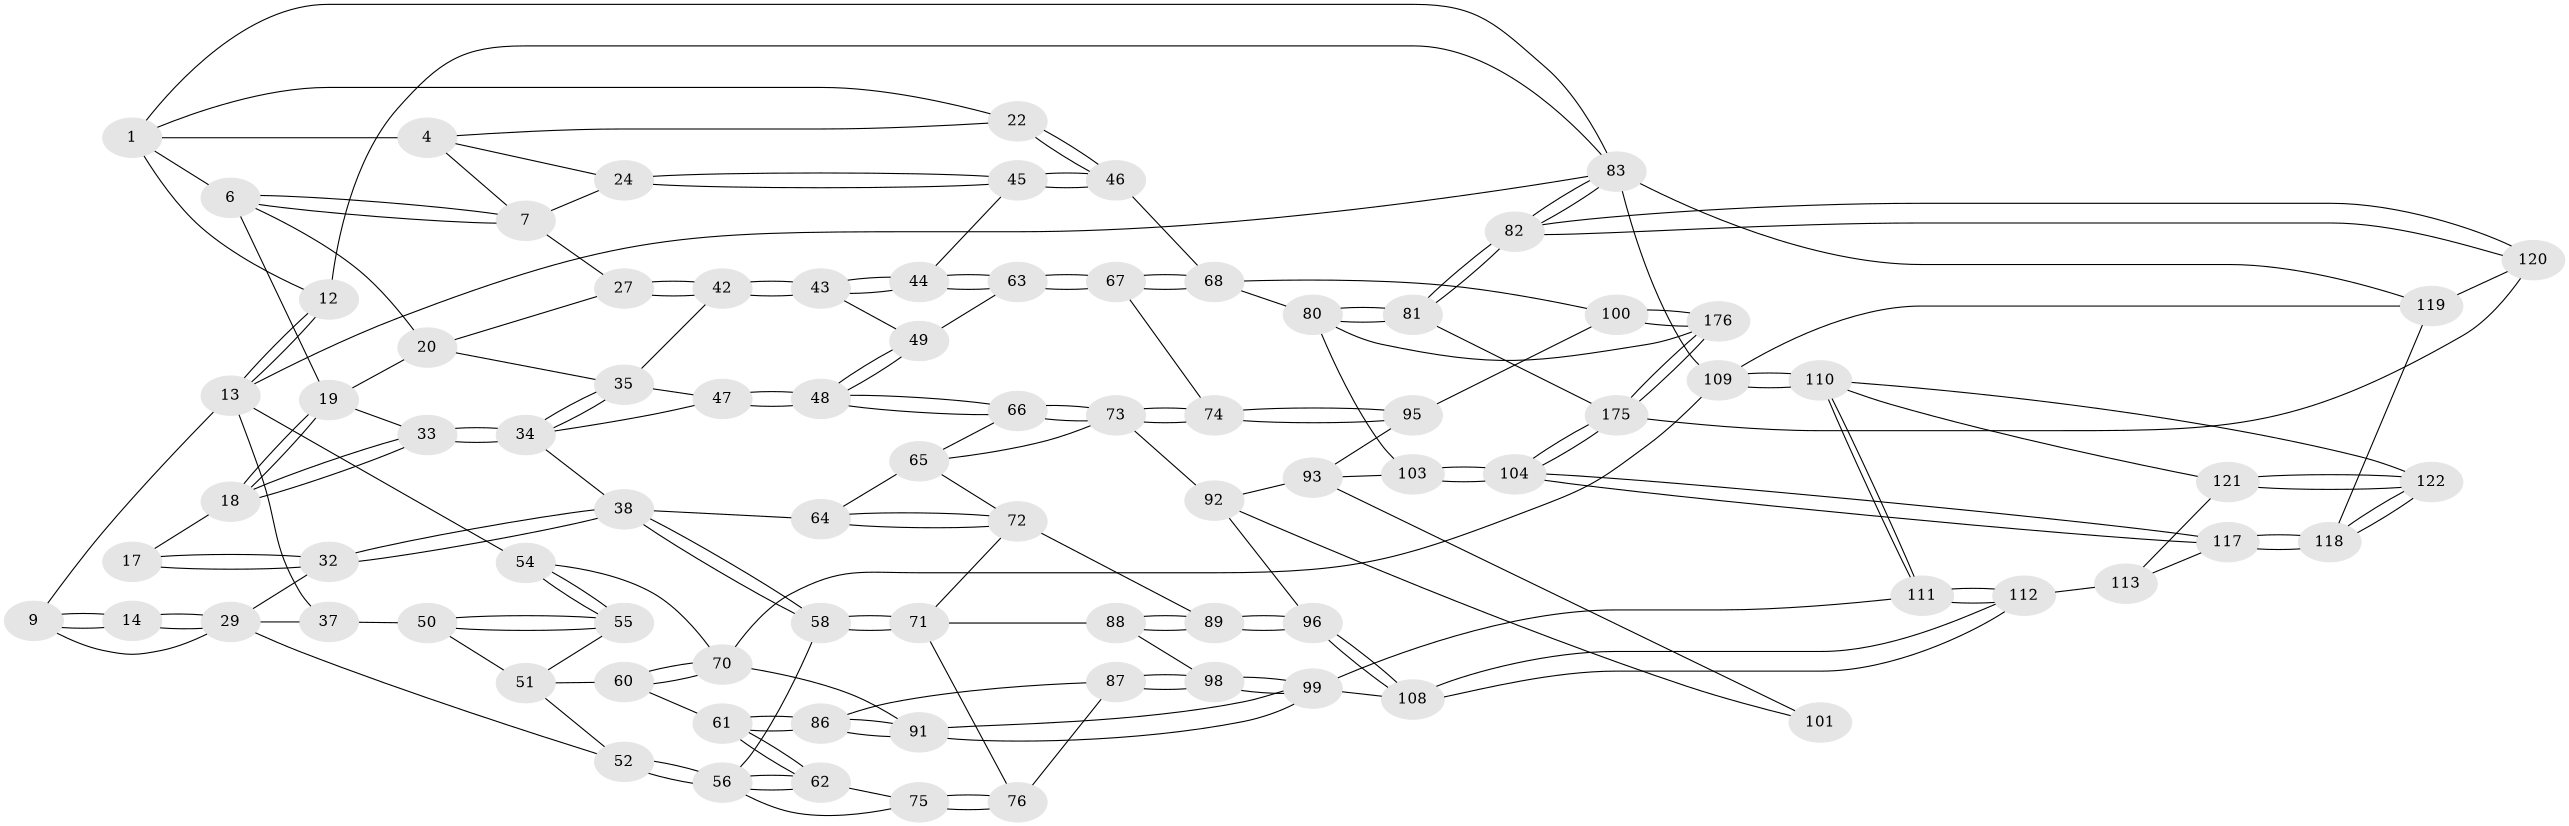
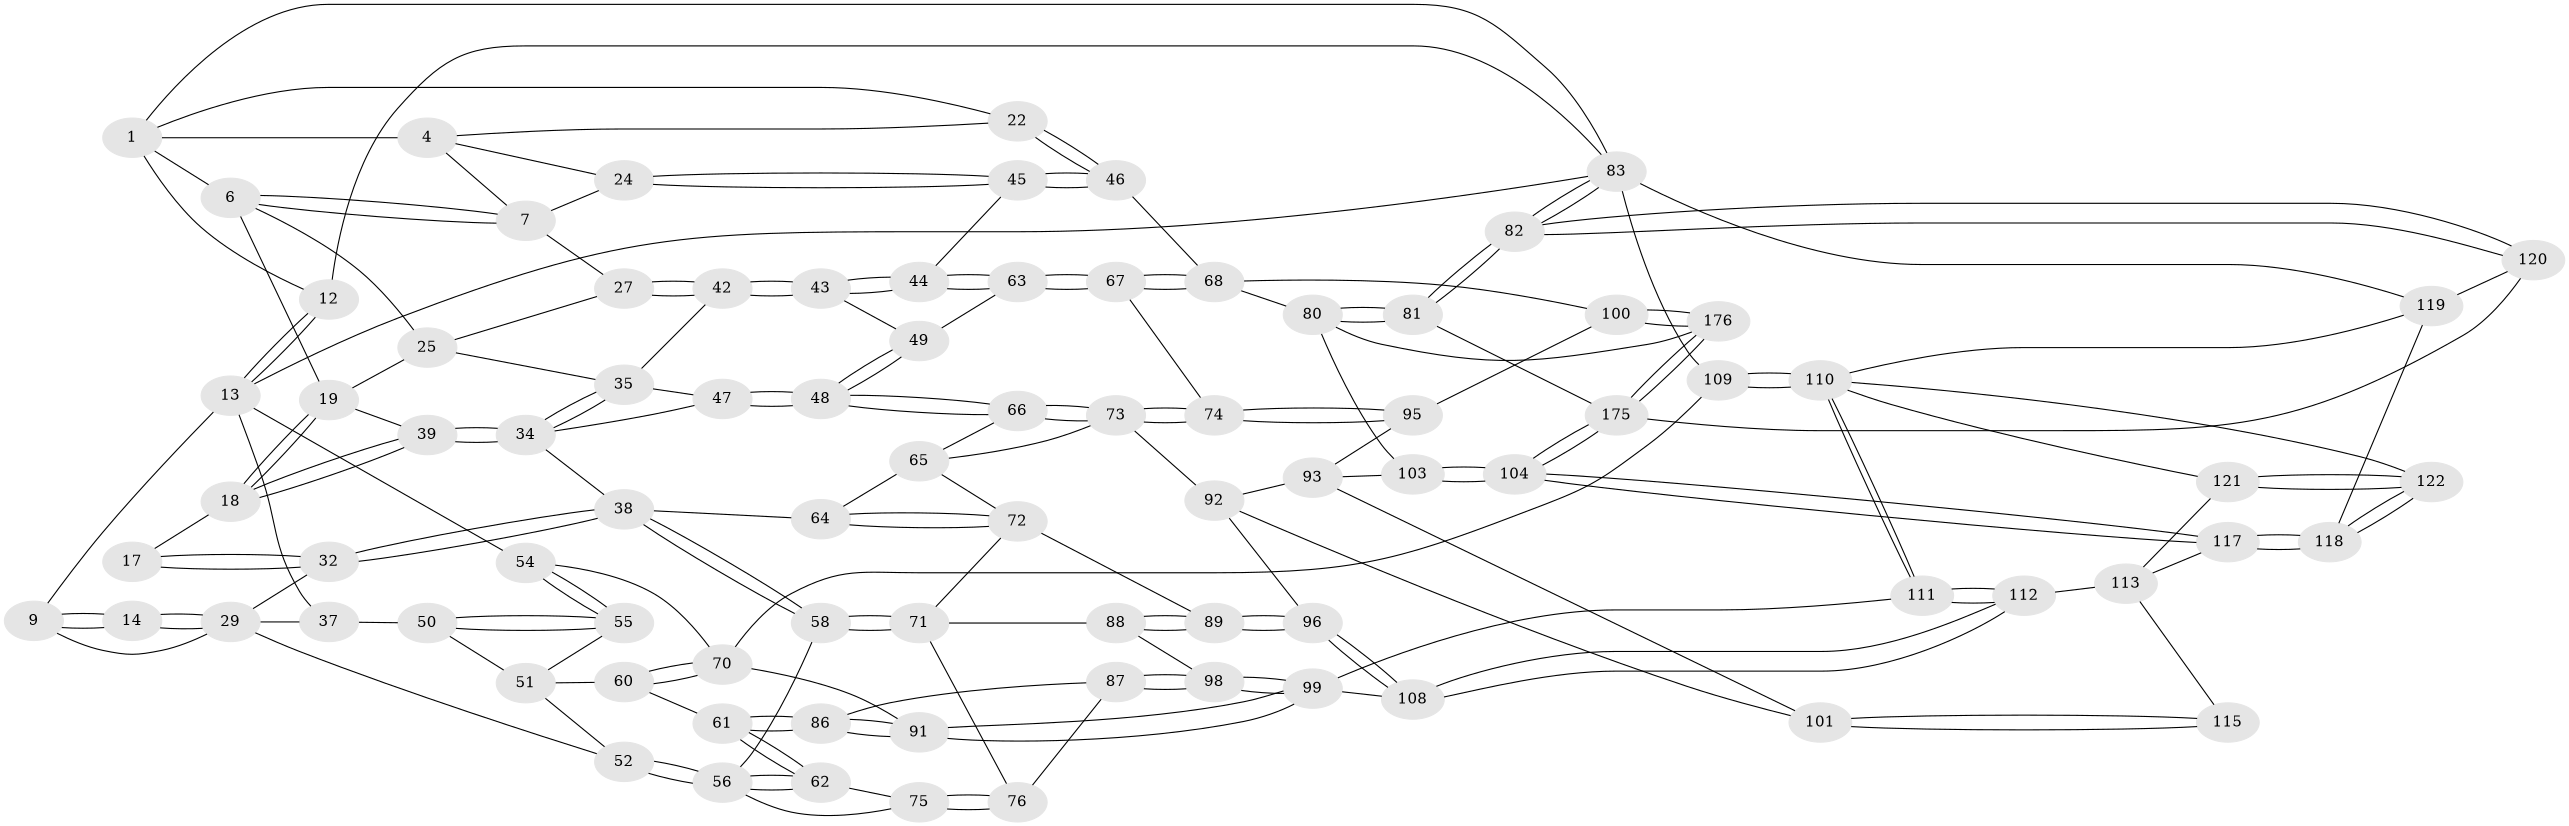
(2065, 306) -> (2127, 348)
(427, 348) -> (427, 348)
(427, 435) -> (427, 435)
none -> (2228, 723)
